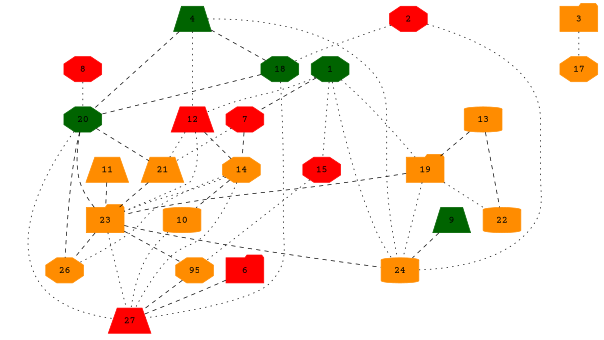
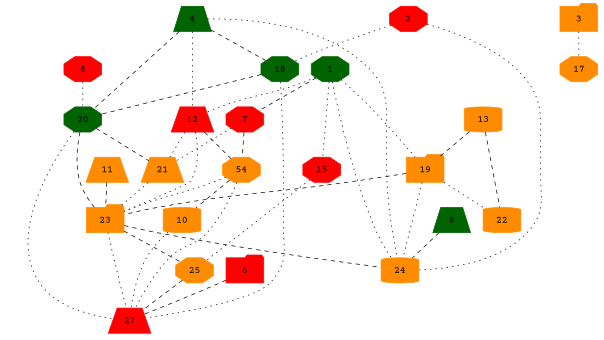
(241, 170) -> (241, 170)
(134, 195) -> (134, 195)
(65, 270) -> none
(195, 270) -> (195, 270)
